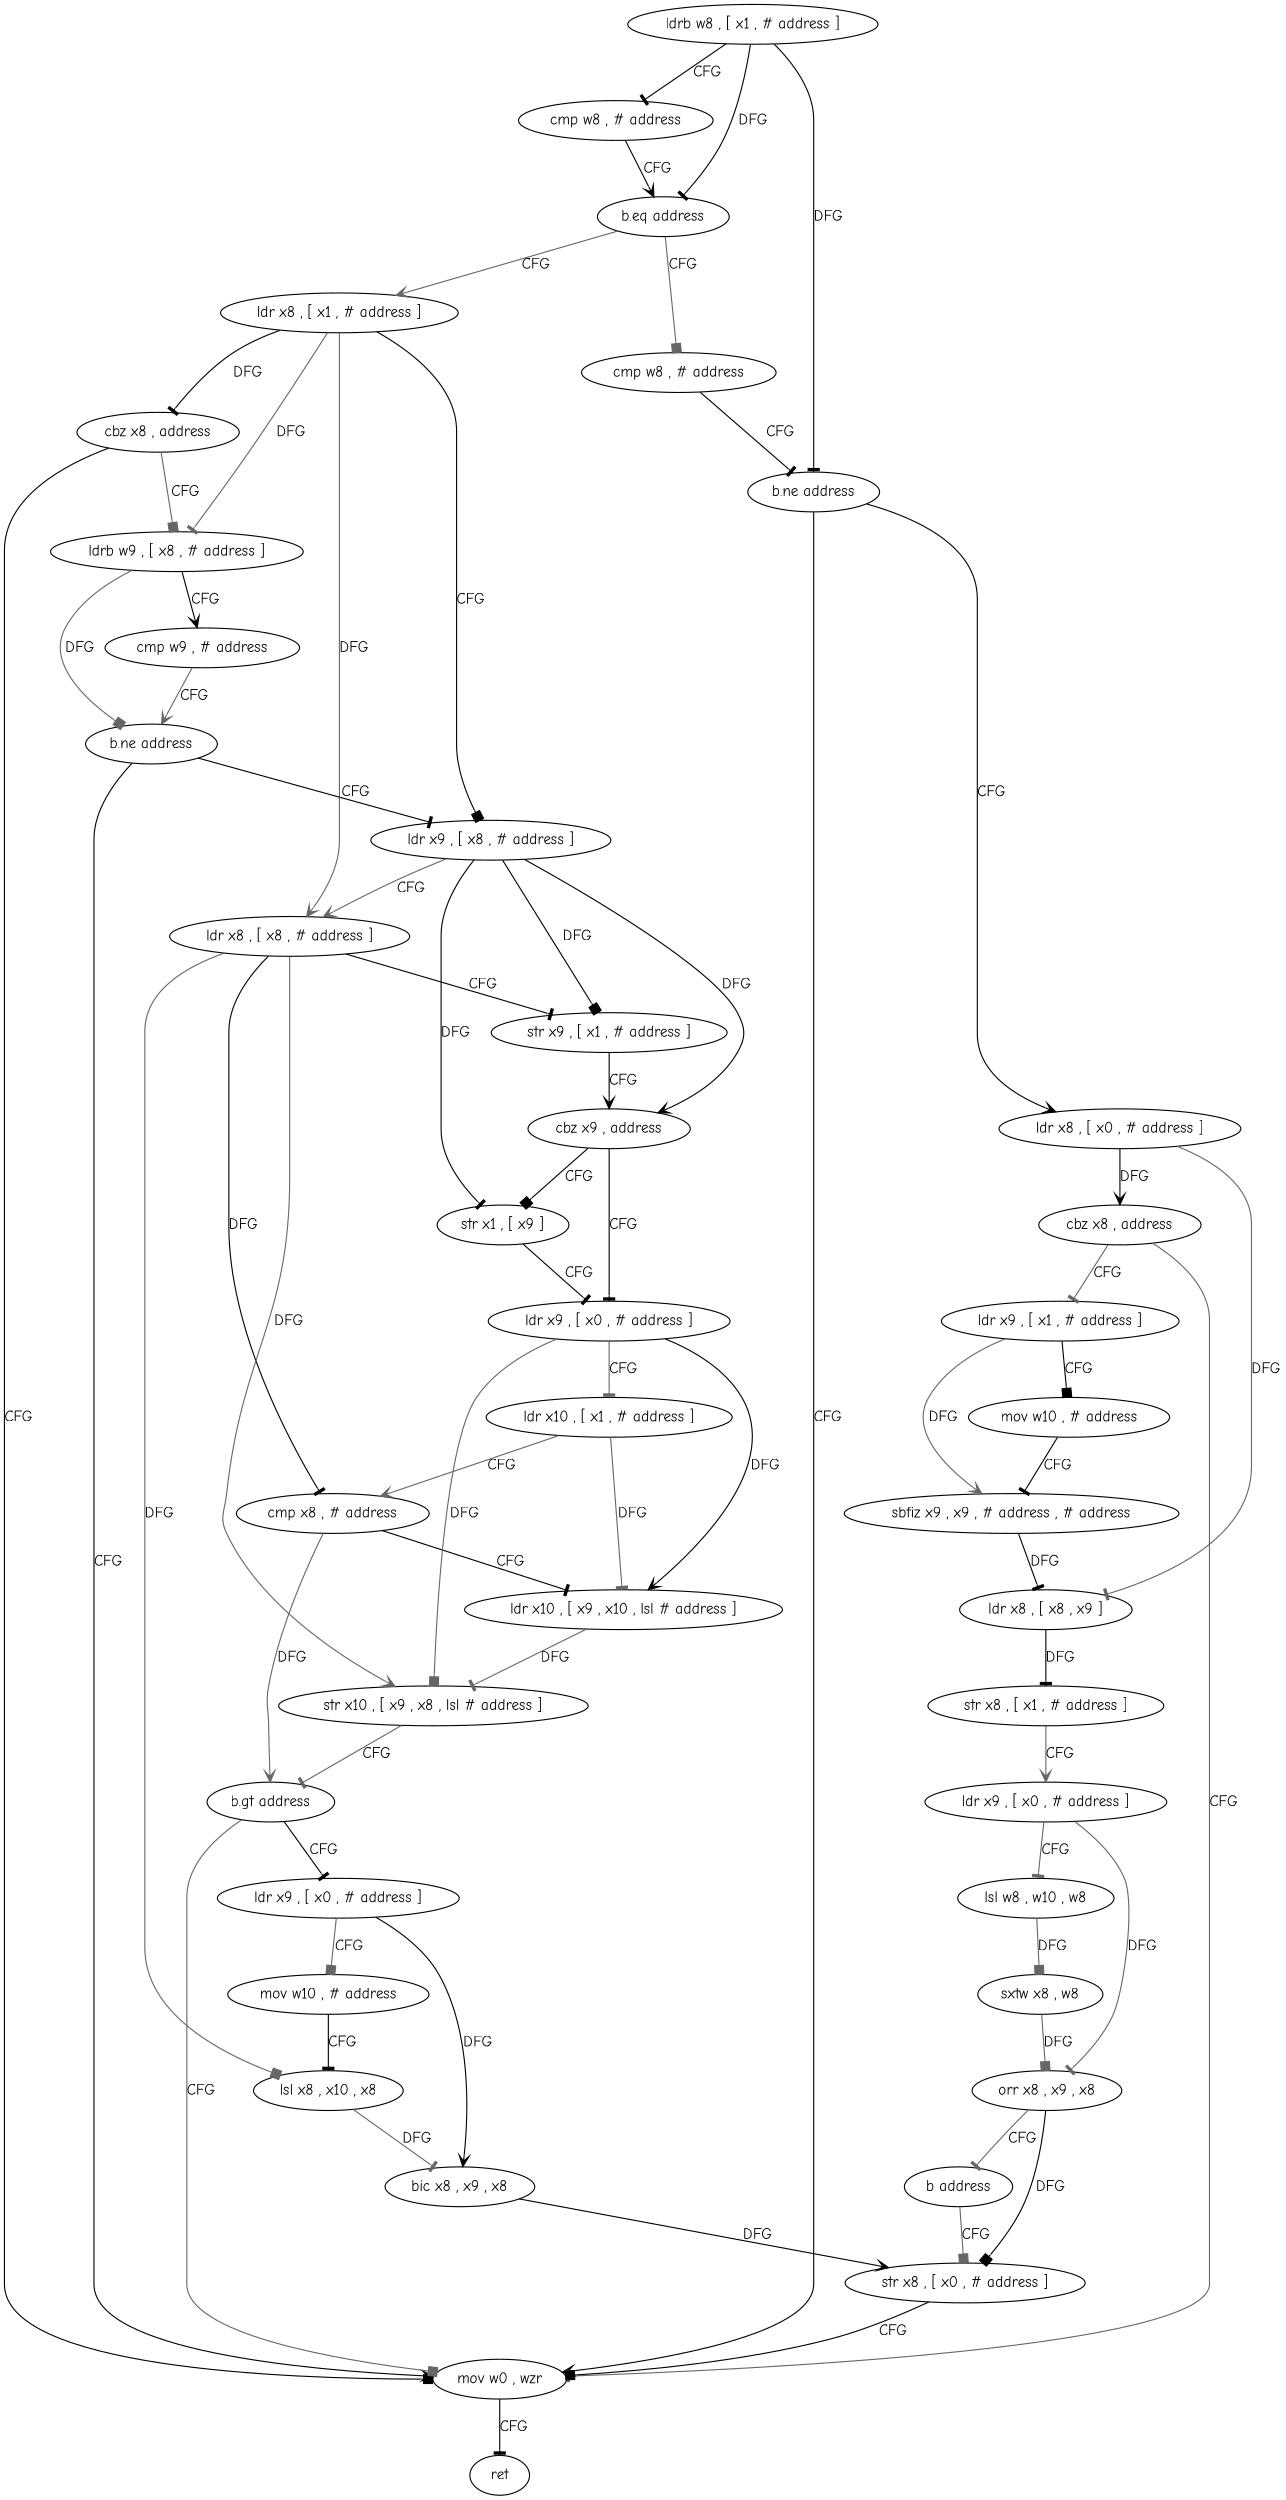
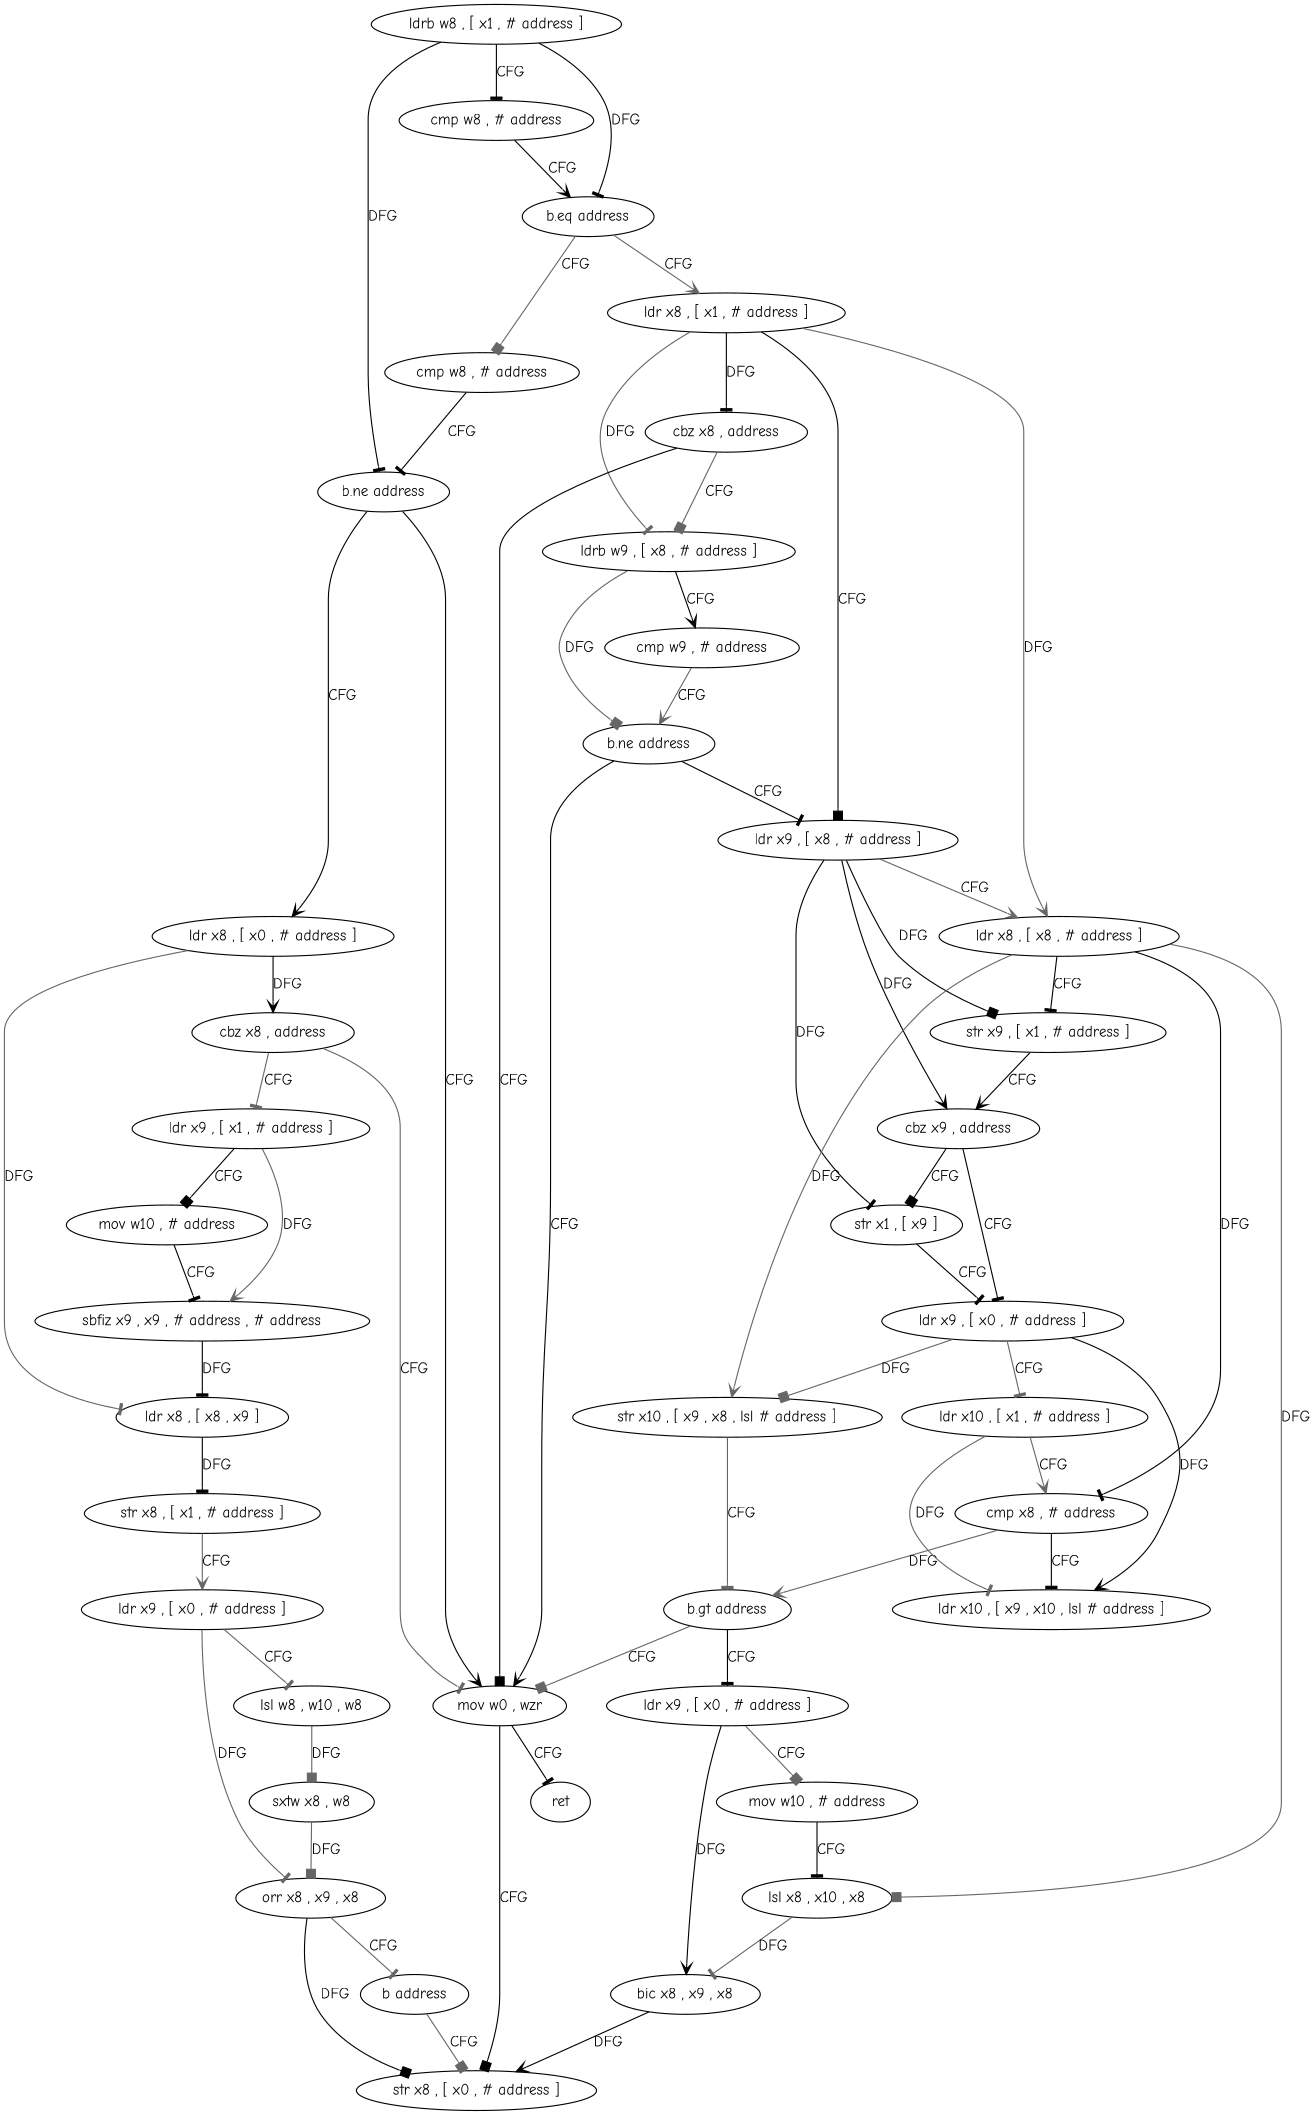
(531, 1657) -> none
(757, 2355) -> (500, 1894)
